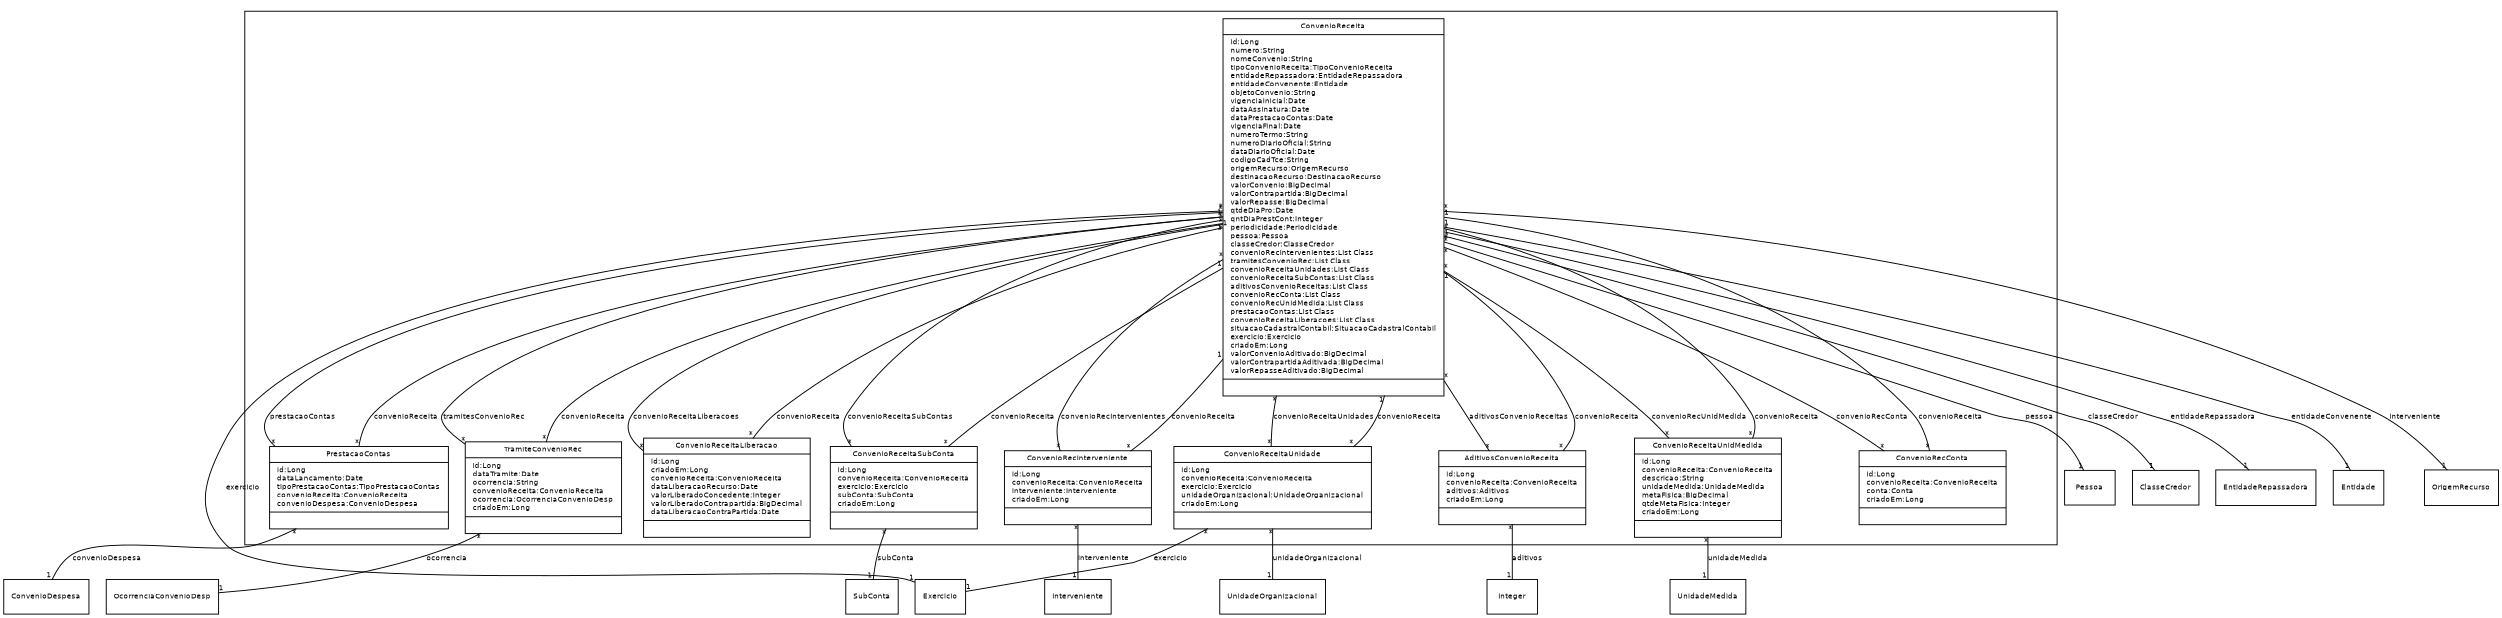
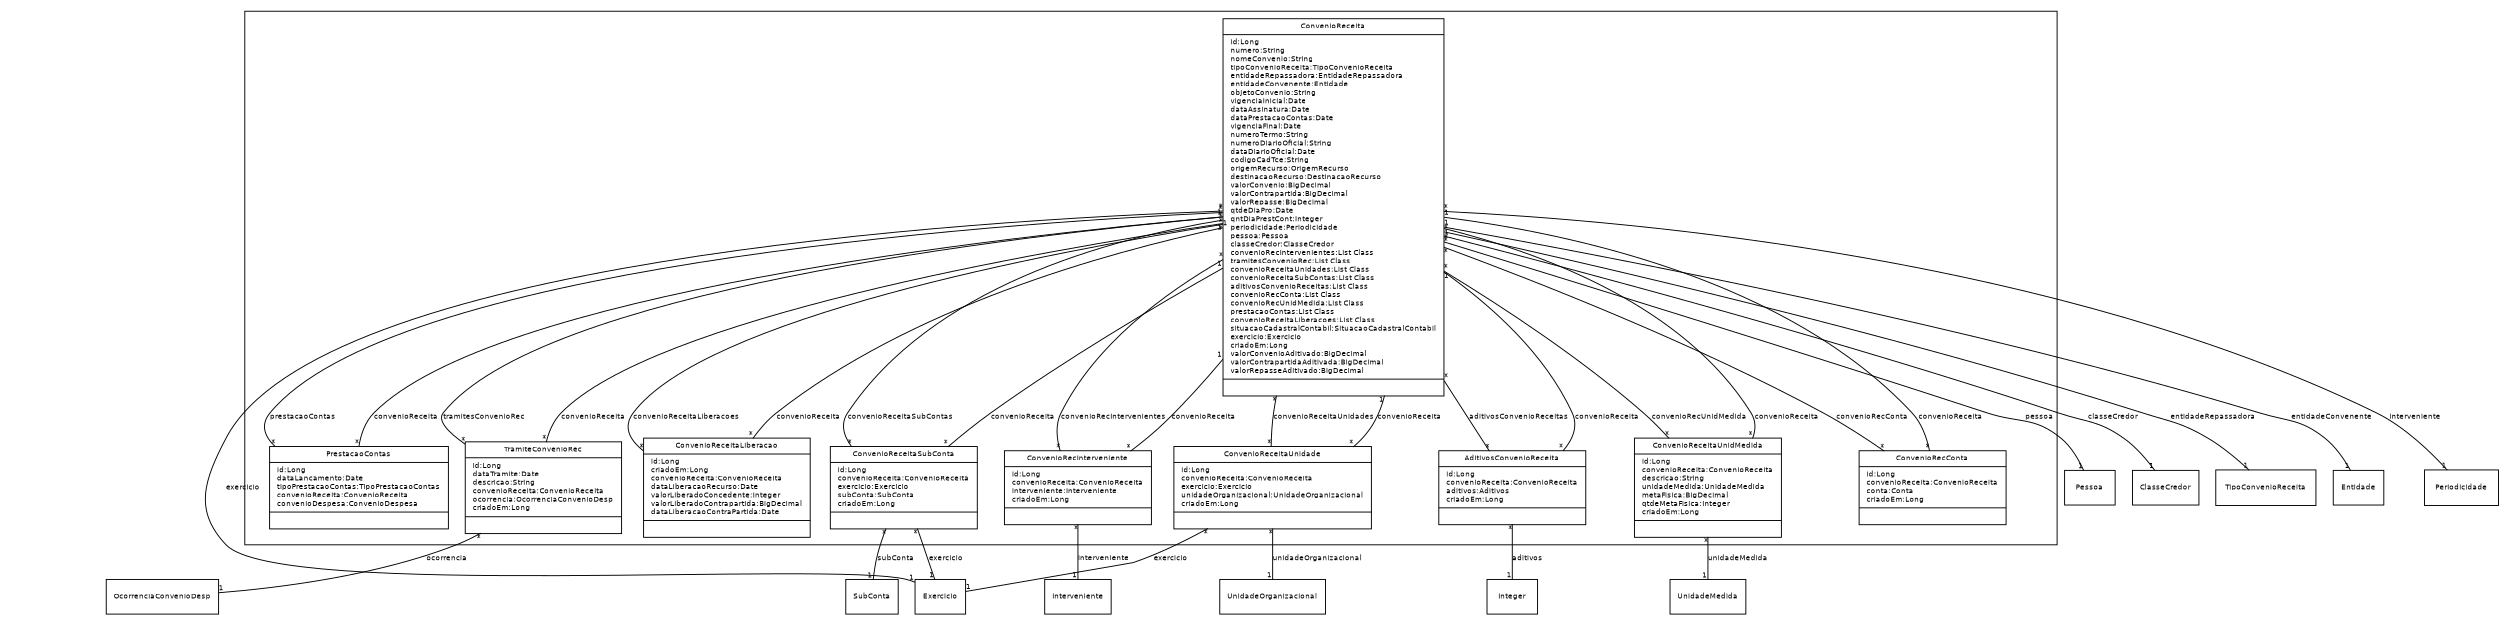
(506, 483) -> (504, 483)
(2266, 488) -> (2266, 488)
(2462, 488) -> (2462, 488)
none -> (926, 554)
(46, 597) -> none
